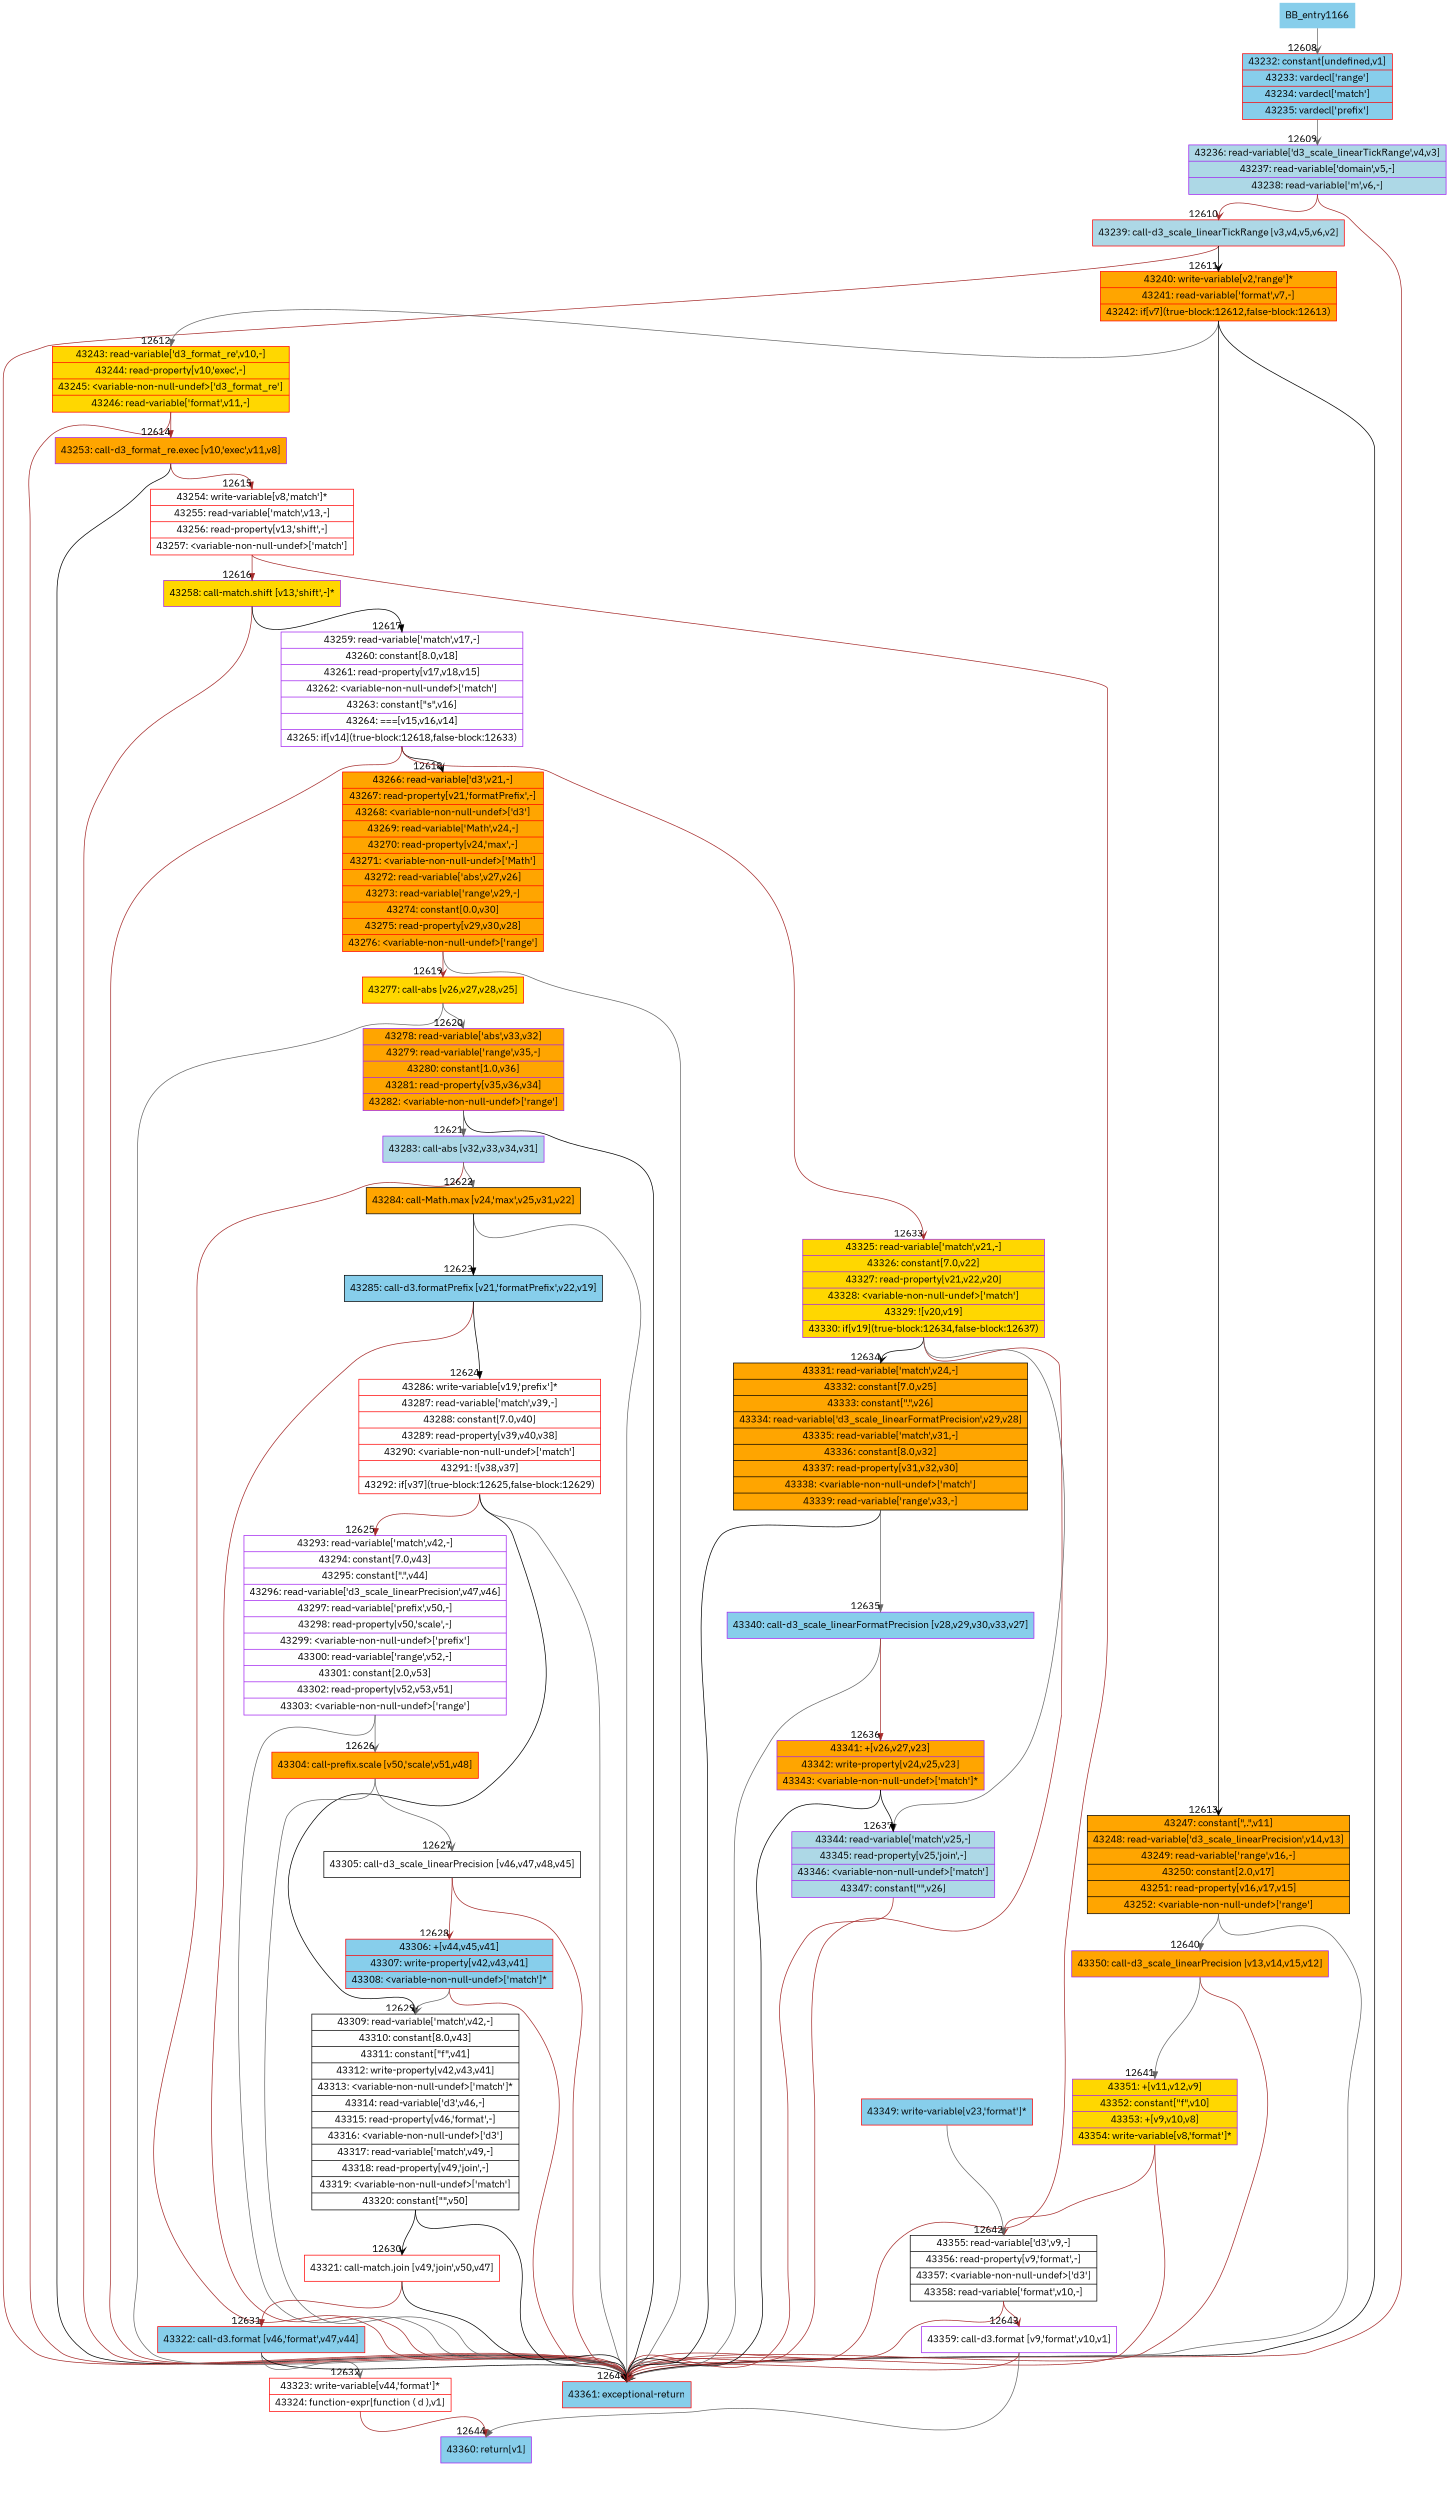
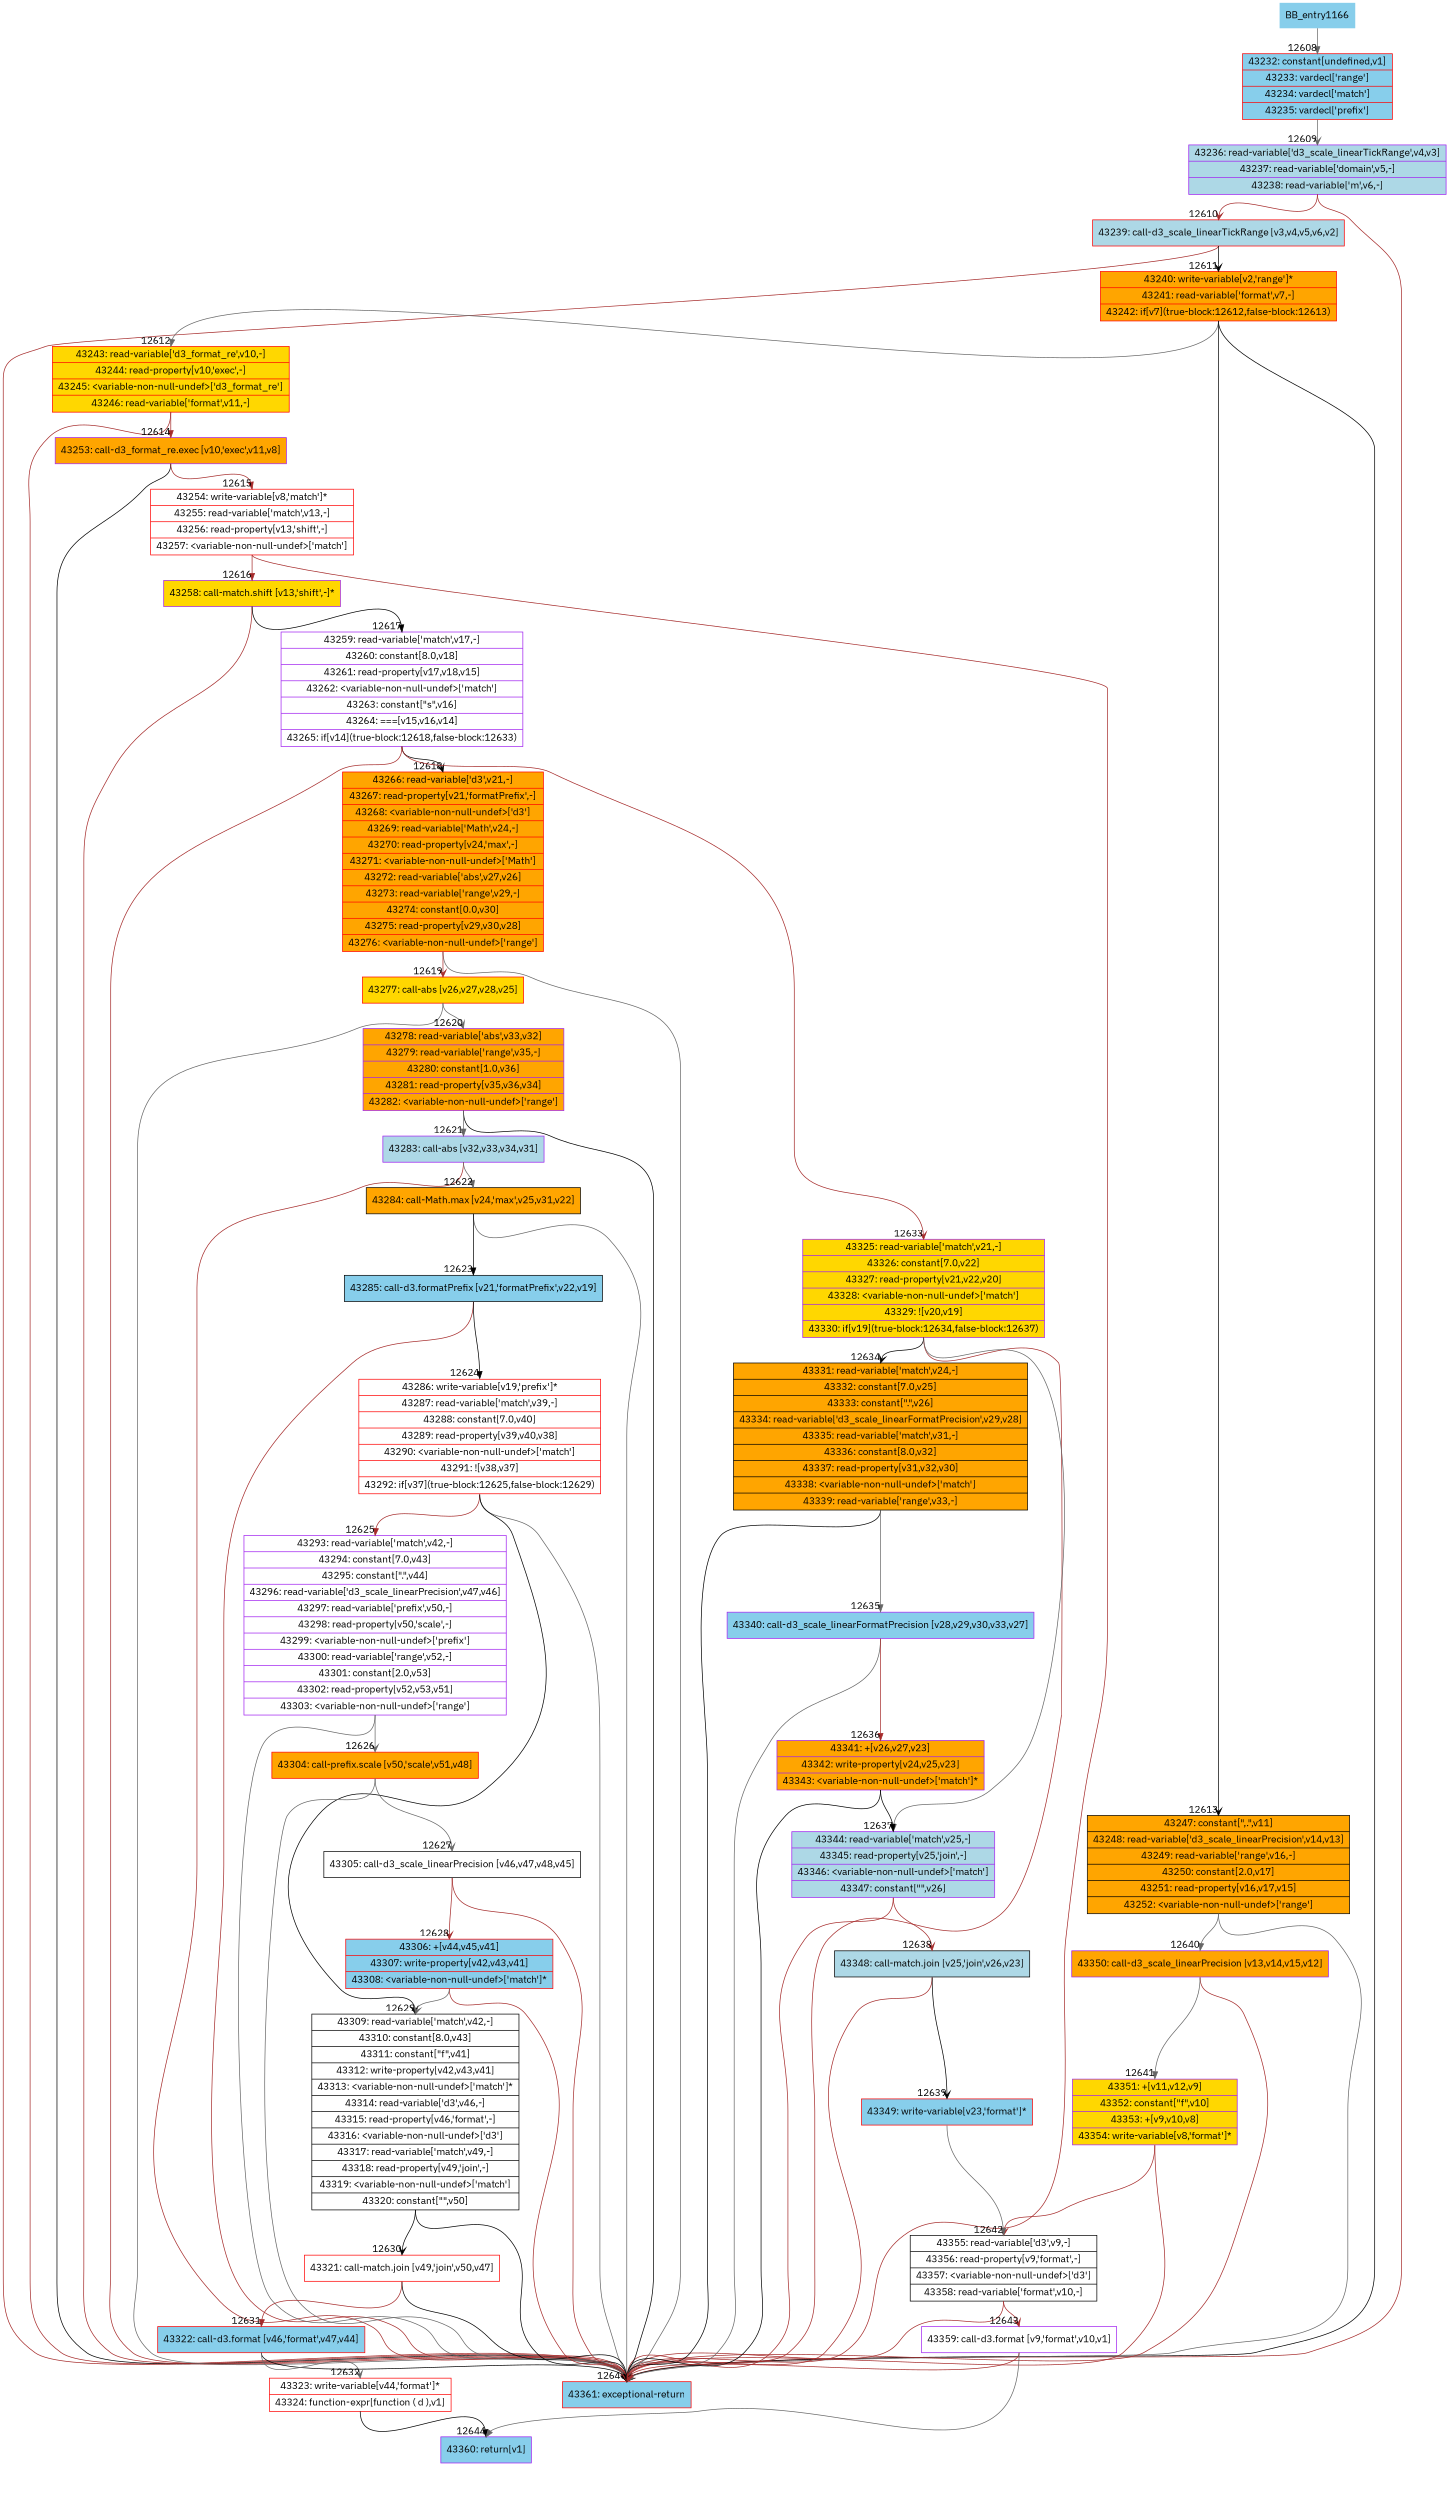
(1317, 37) -> (1317, 37)
none -> (932, 1964)
(420, 2425) -> (420, 2425)
